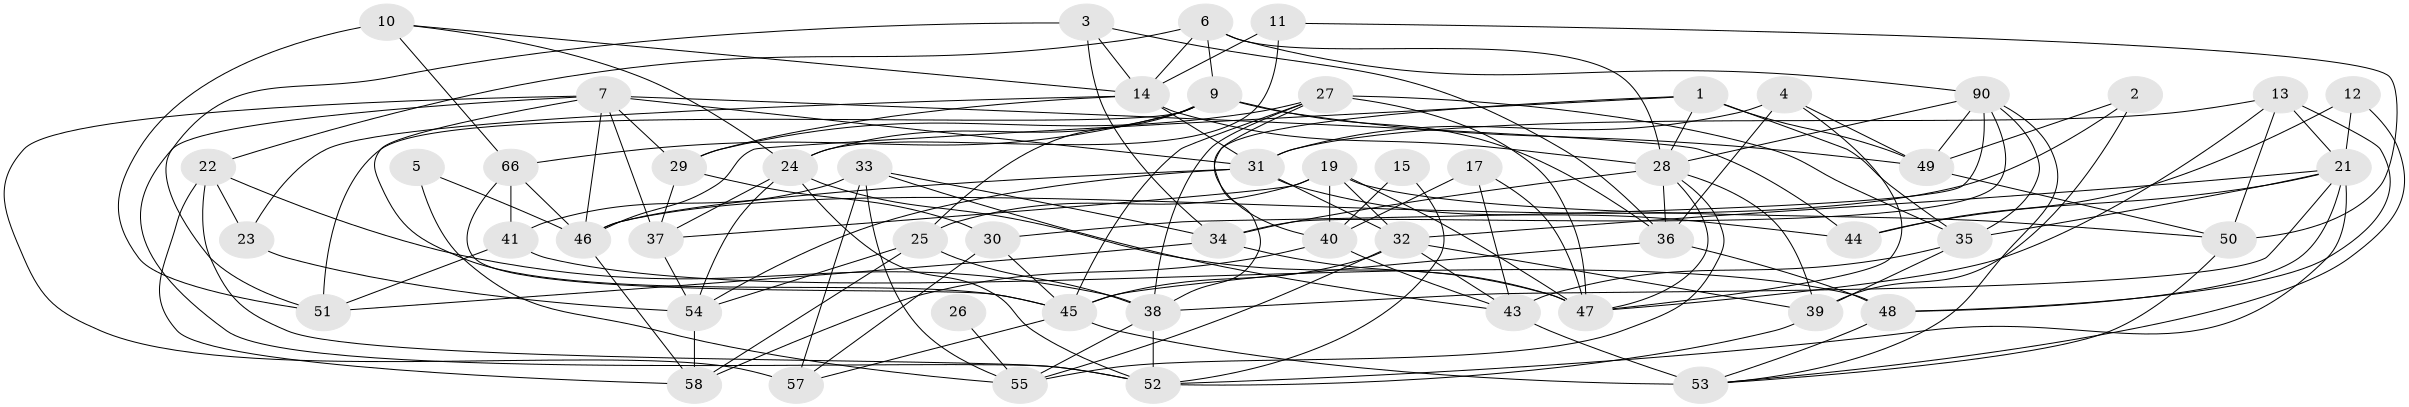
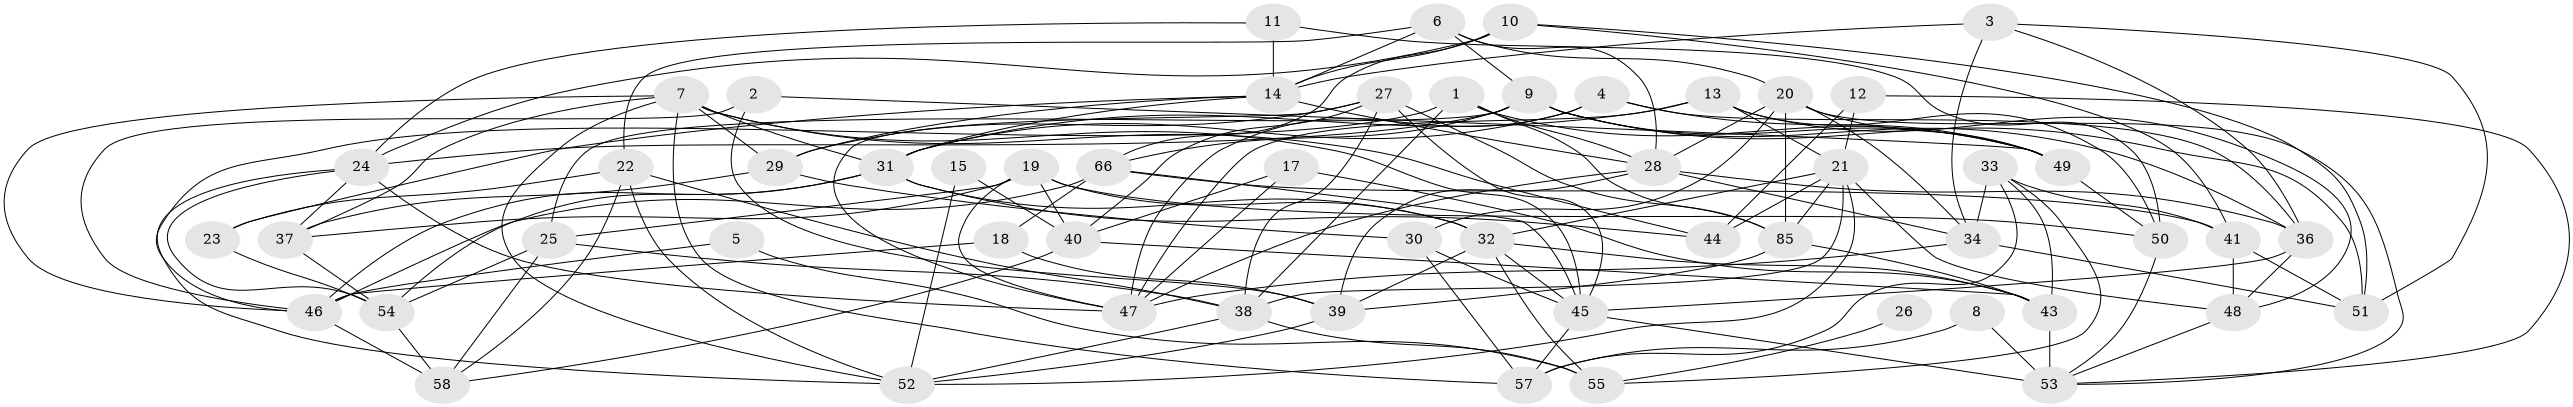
none -> (1905, 71)
(1982, 95) -> (1786, 95)
none -> (1001, 240)
(1965, 240) -> (1786, 240)
none -> (1977, 313)
(1444, 356) -> none
